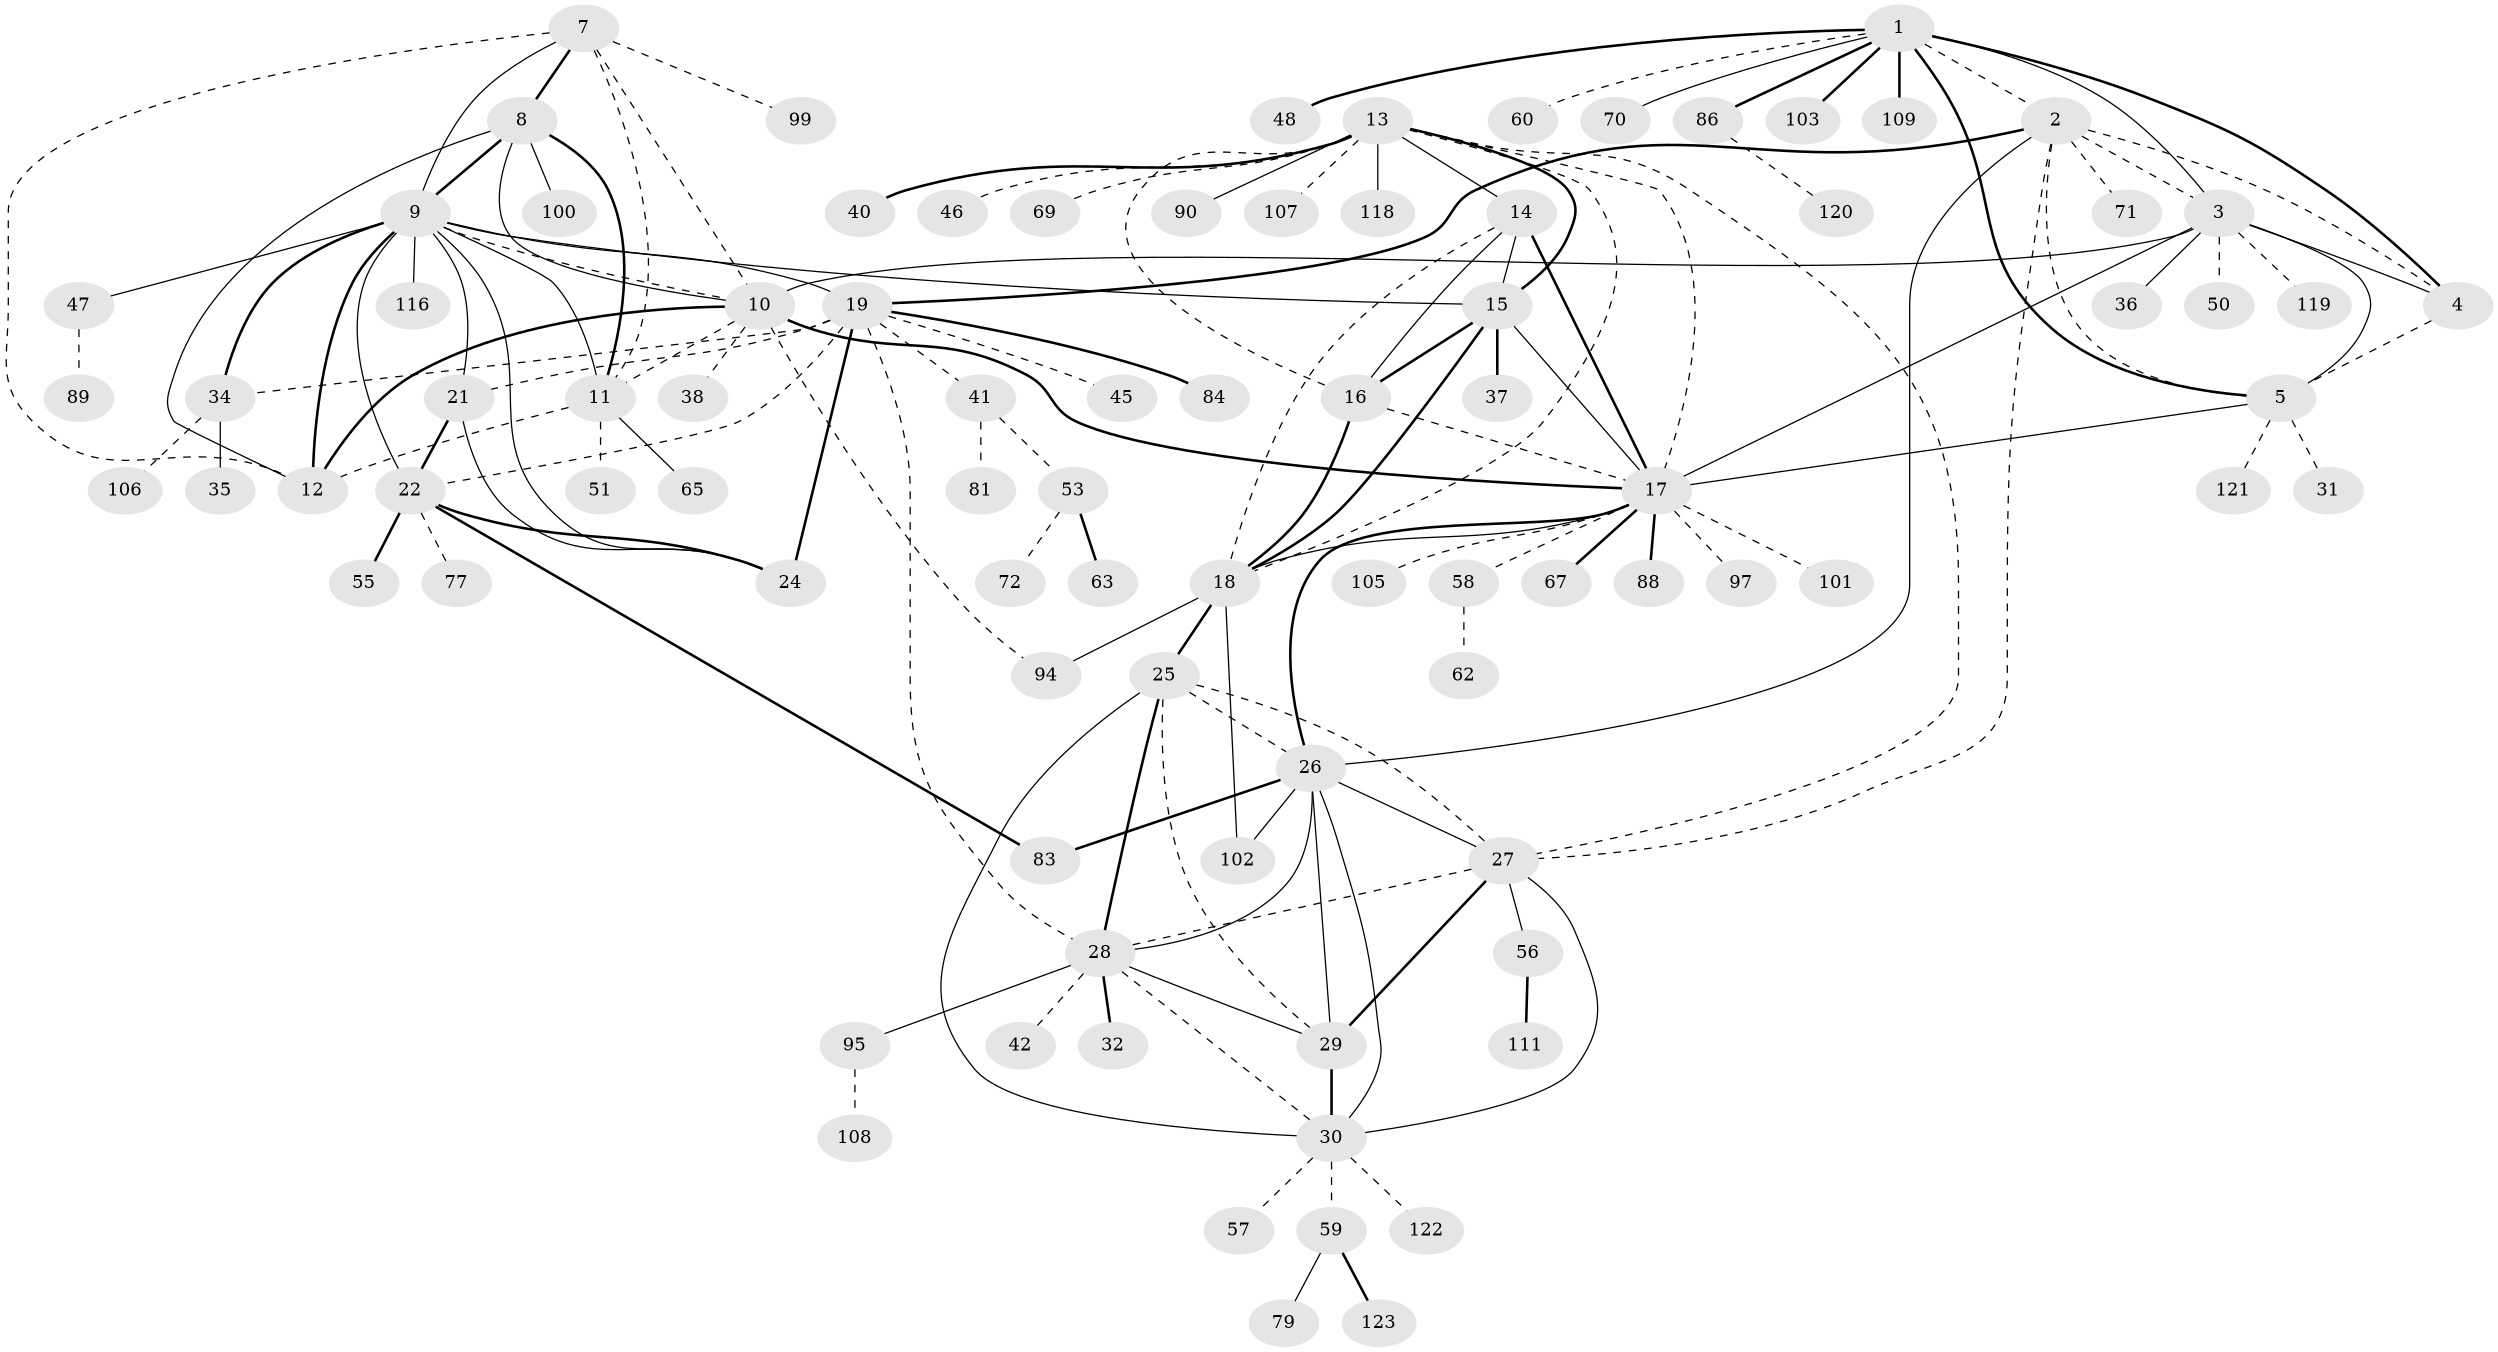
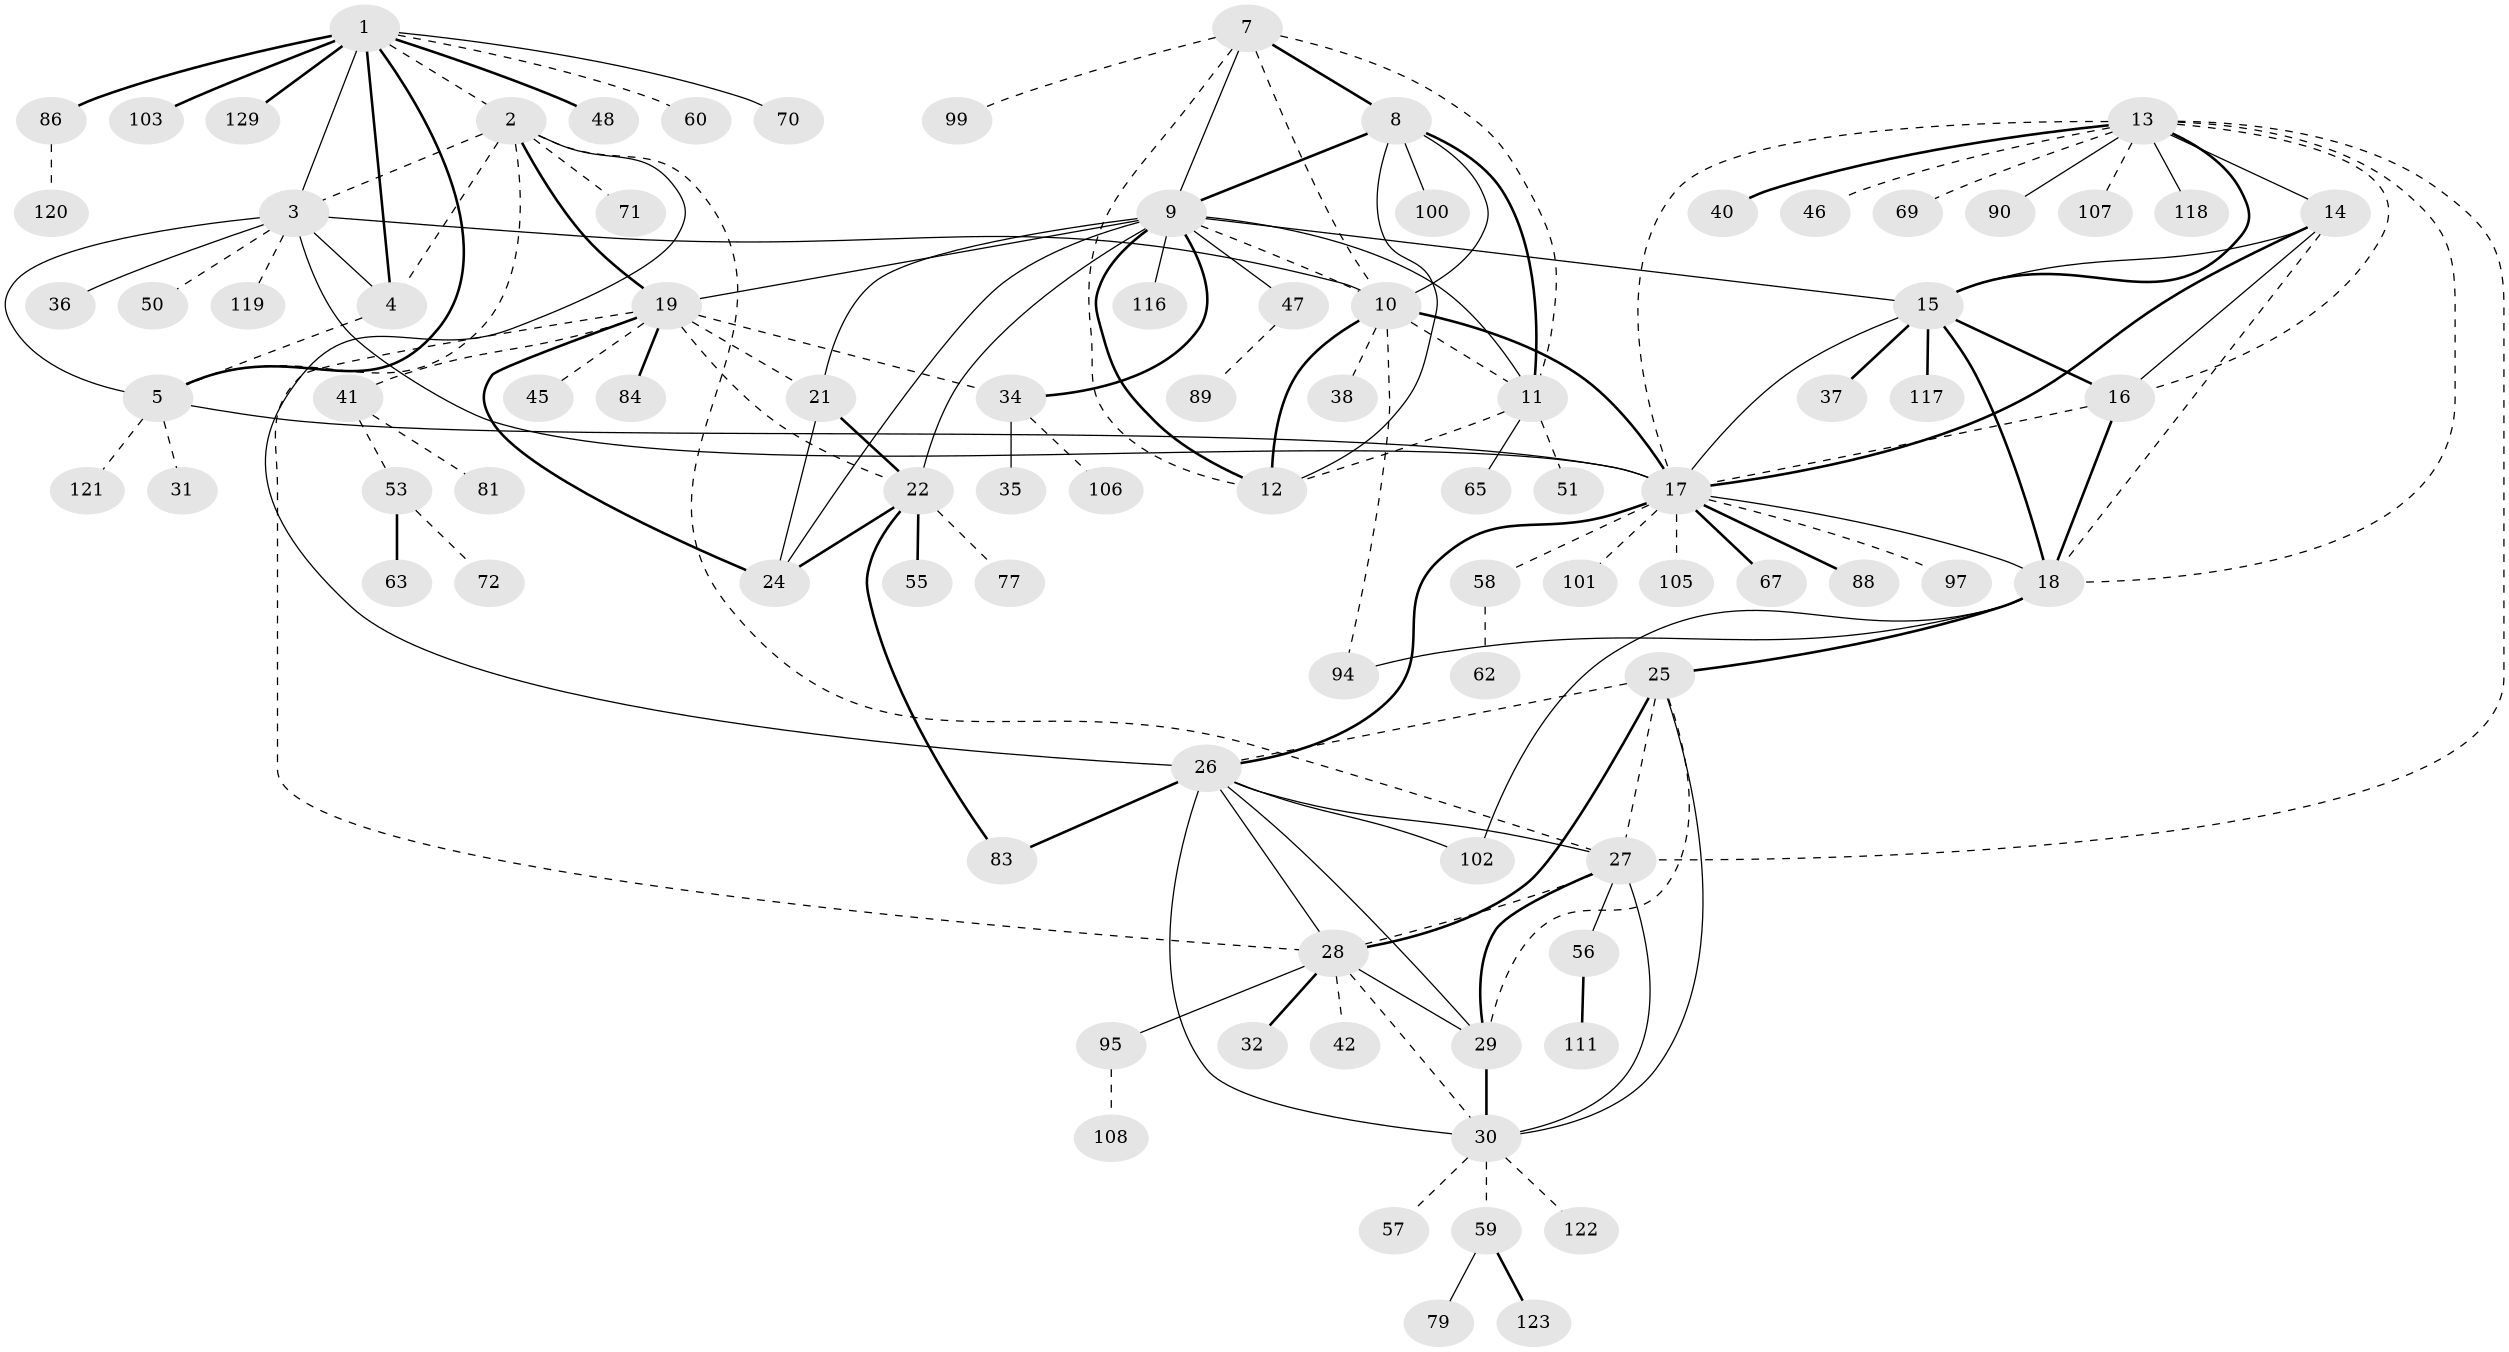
(1899, 121) -> (243, 121)
none -> (1927, 398)
